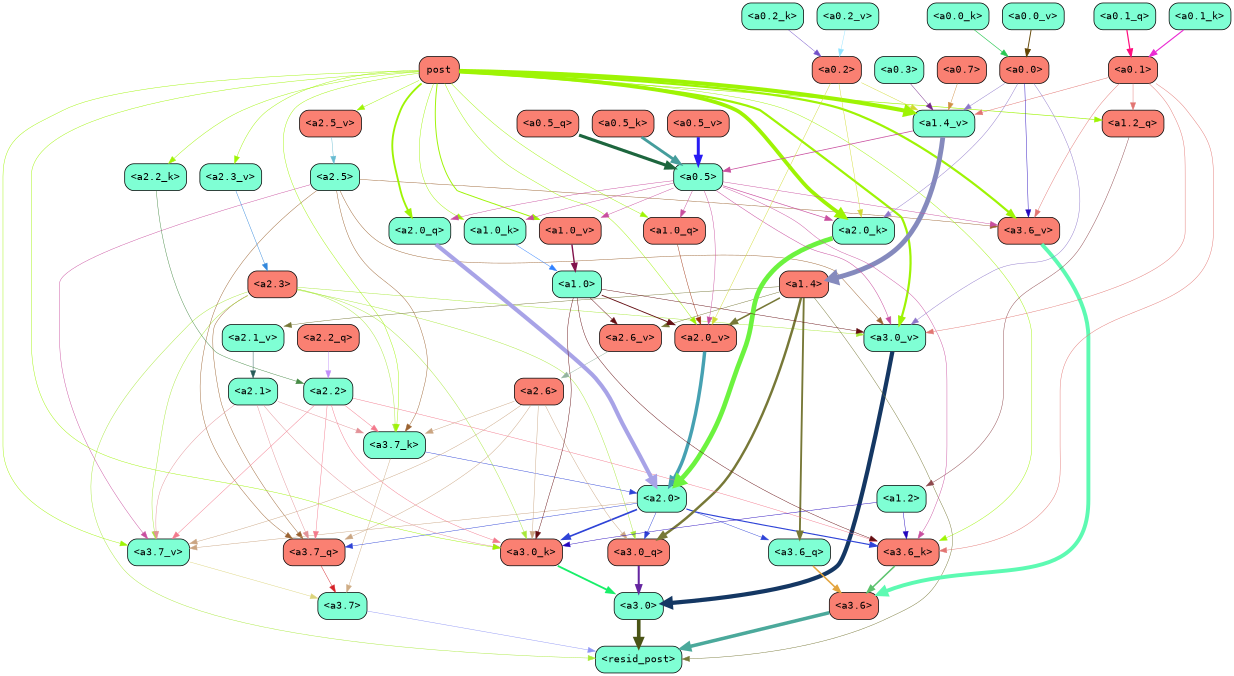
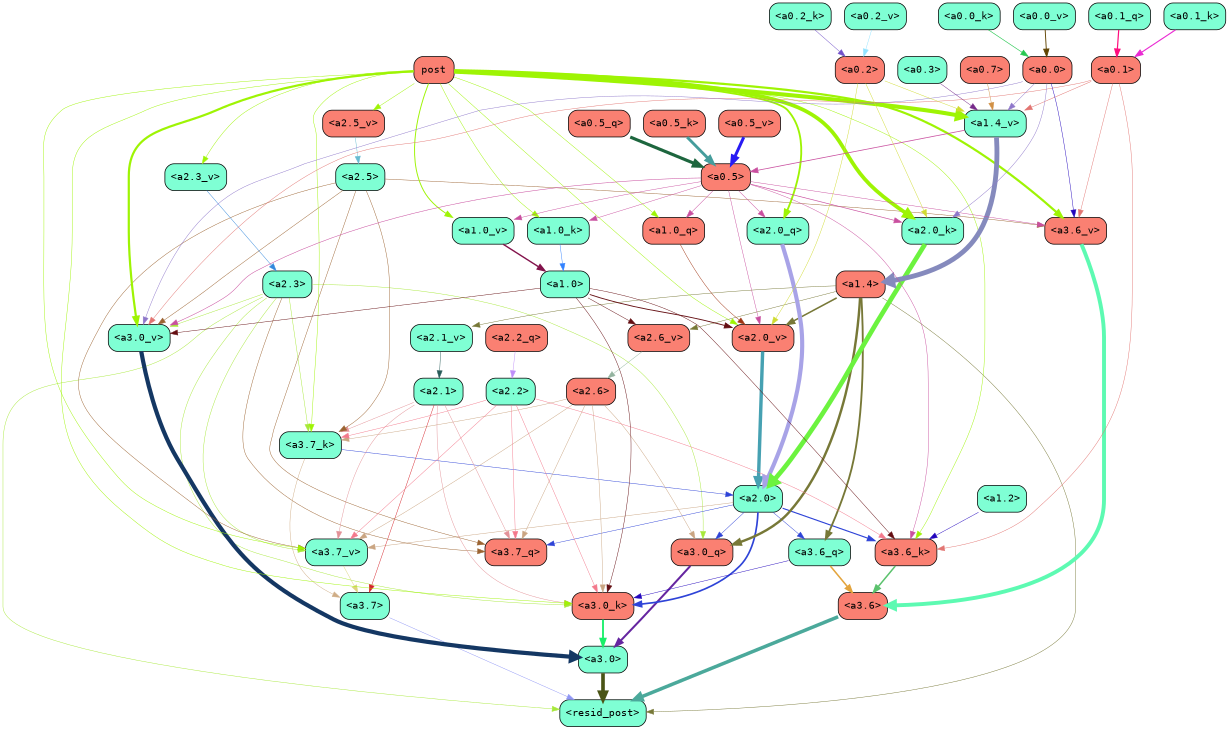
(1133, 124) -> none
(156, 177) -> none
(698, 177) -> (726, 177)
(570, 231) -> (483, 231)
(60, 283) -> (86, 355)
(272, 284) -> (287, 284)
(708, 524) -> (715, 578)
(327, 576) -> (401, 500)
